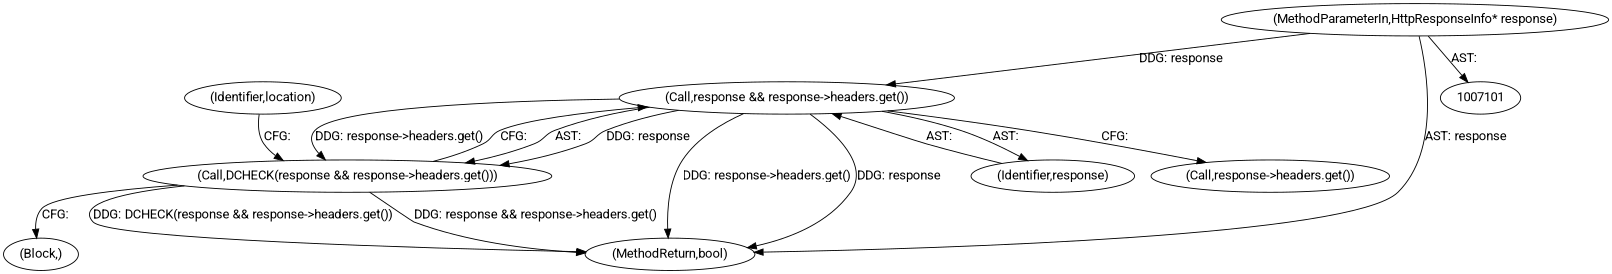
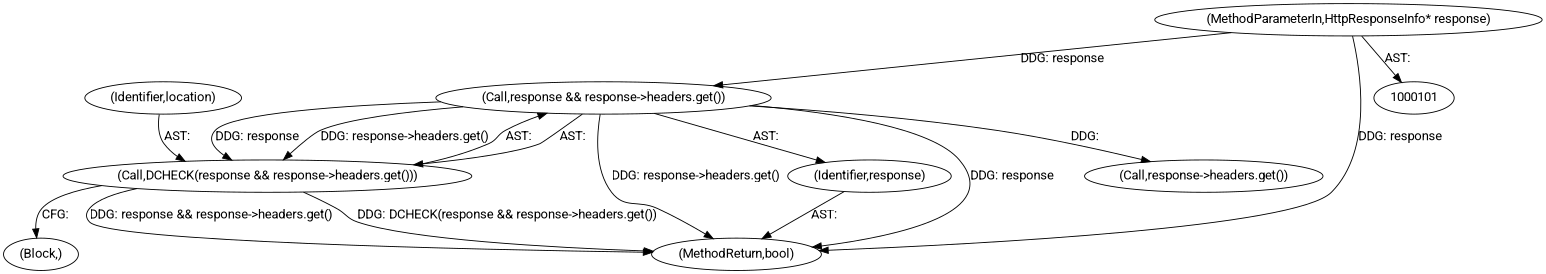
(1481, 98) -> (1414, 98)
(279, 137) -> (179, 137)
(515, 137) -> (521, 137)
(1117, 137) -> (1087, 137)
(1466, 137) -> (1401, 137)
(921, 142) -> (807, 213)
